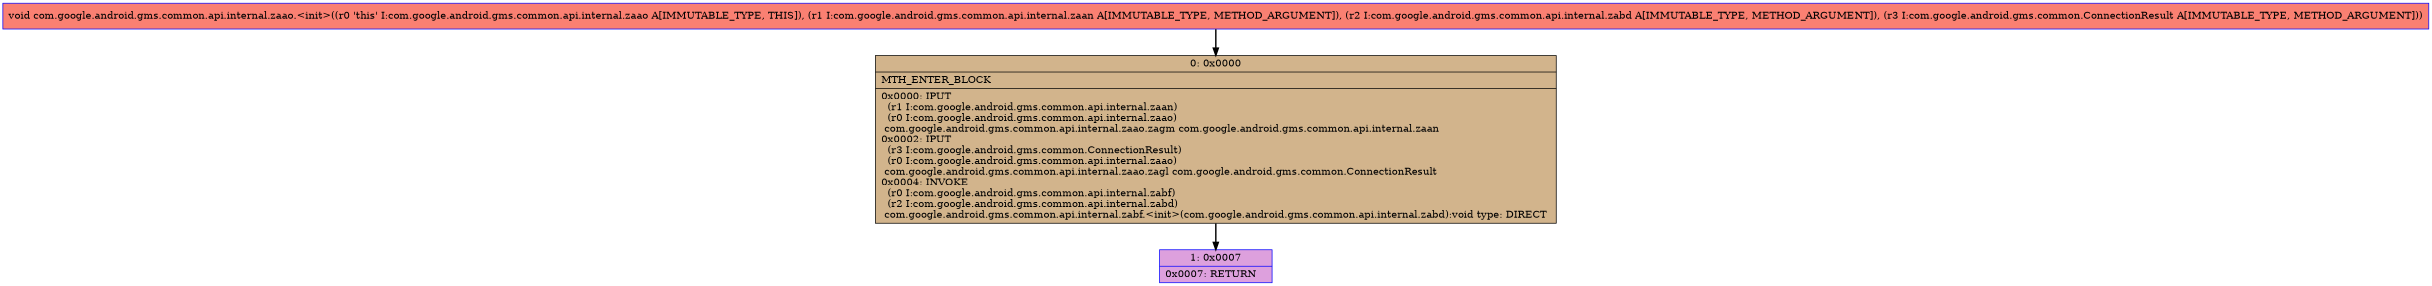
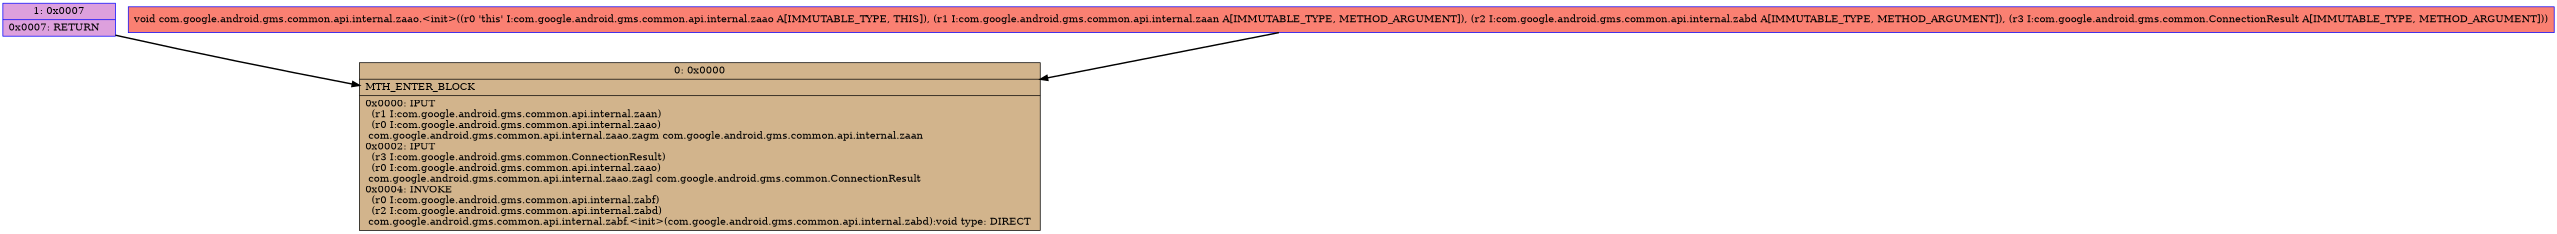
(1216, 233) -> (234, 61)
